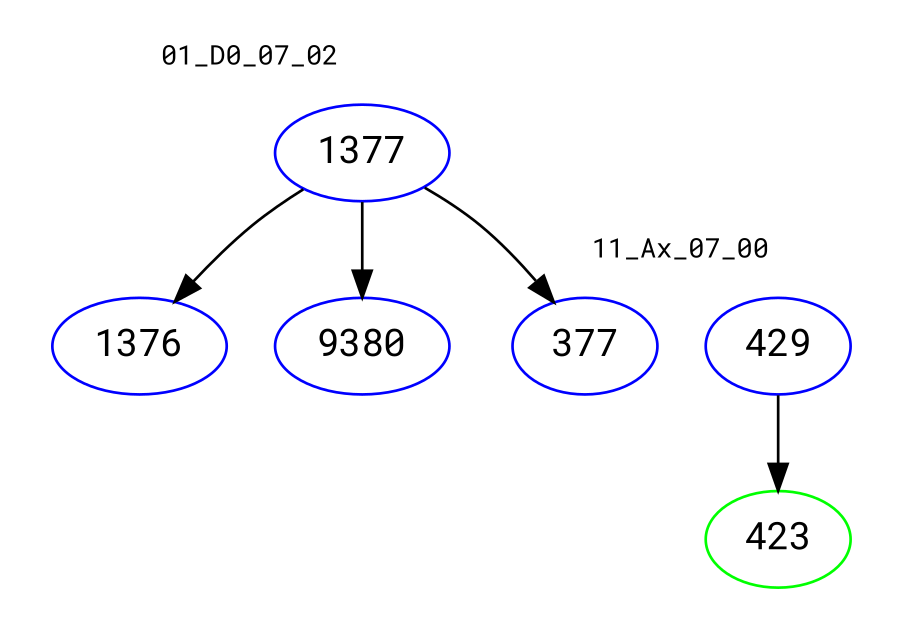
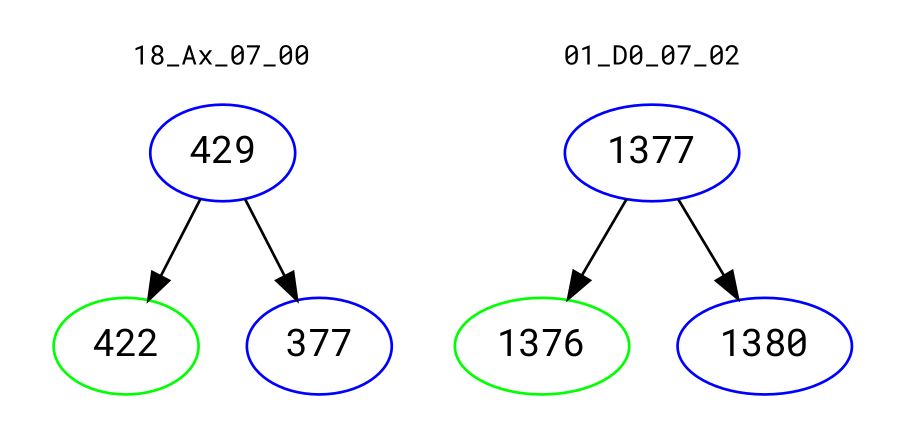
(509, 251) -> (265, 238)
(682, 251) -> (223, 58)
(140, 346) -> (542, 346)
(362, 346) -> (765, 346)
(778, 539) -> (126, 346)
